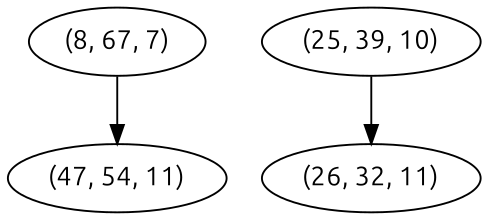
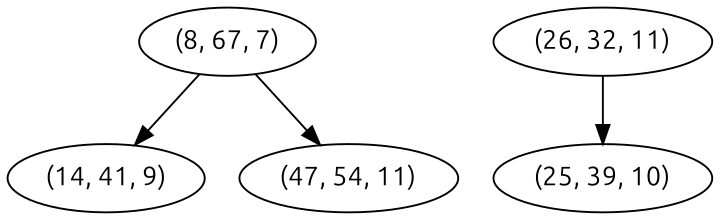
(371, 101) -> (603, 101)
none -> (106, 178)
